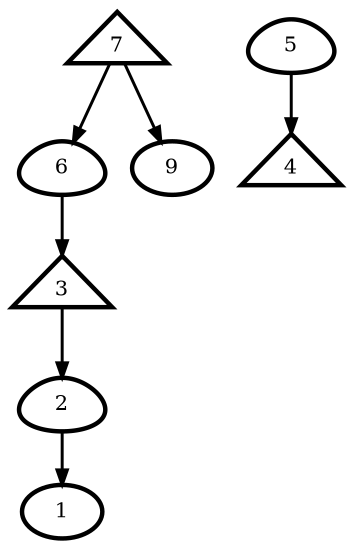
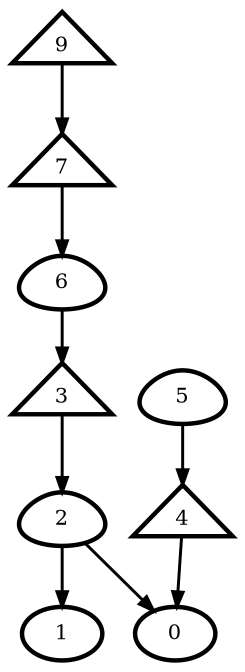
(140, 96) -> (62, 91)
(172, 168) -> (62, 46)
none -> (175, 634)
